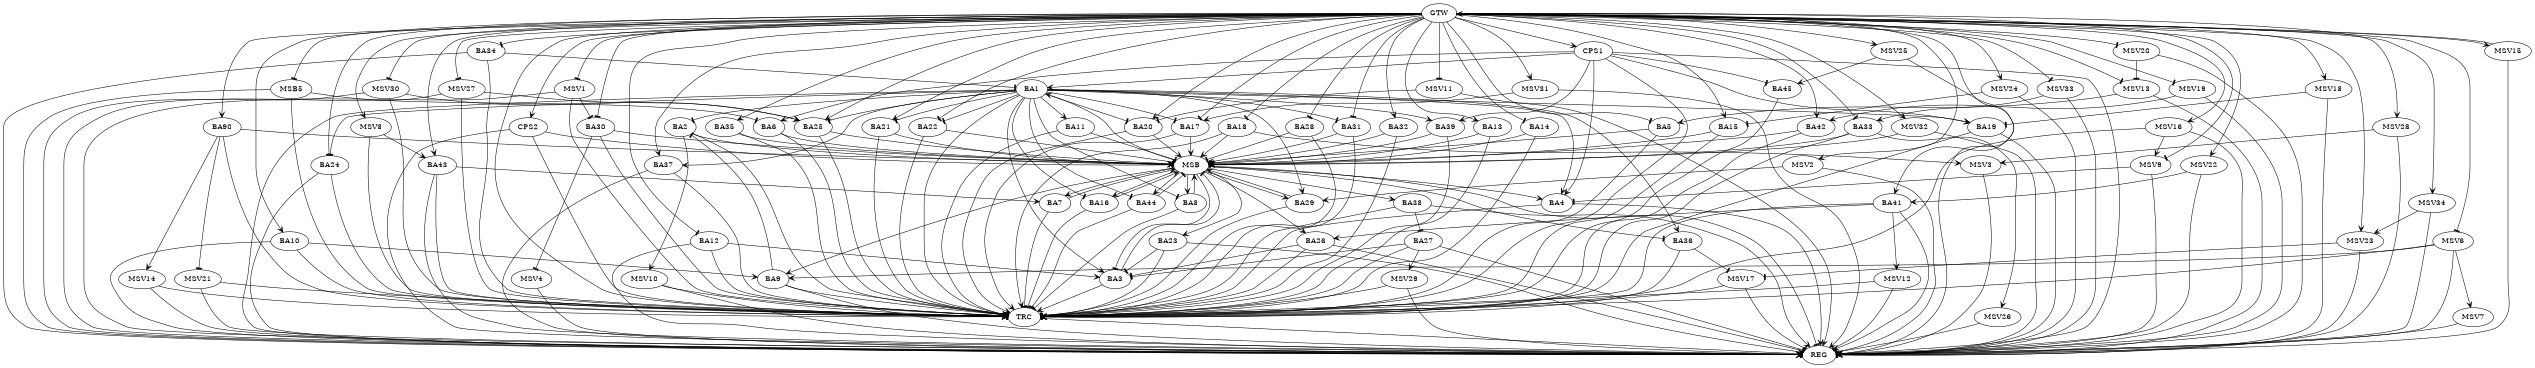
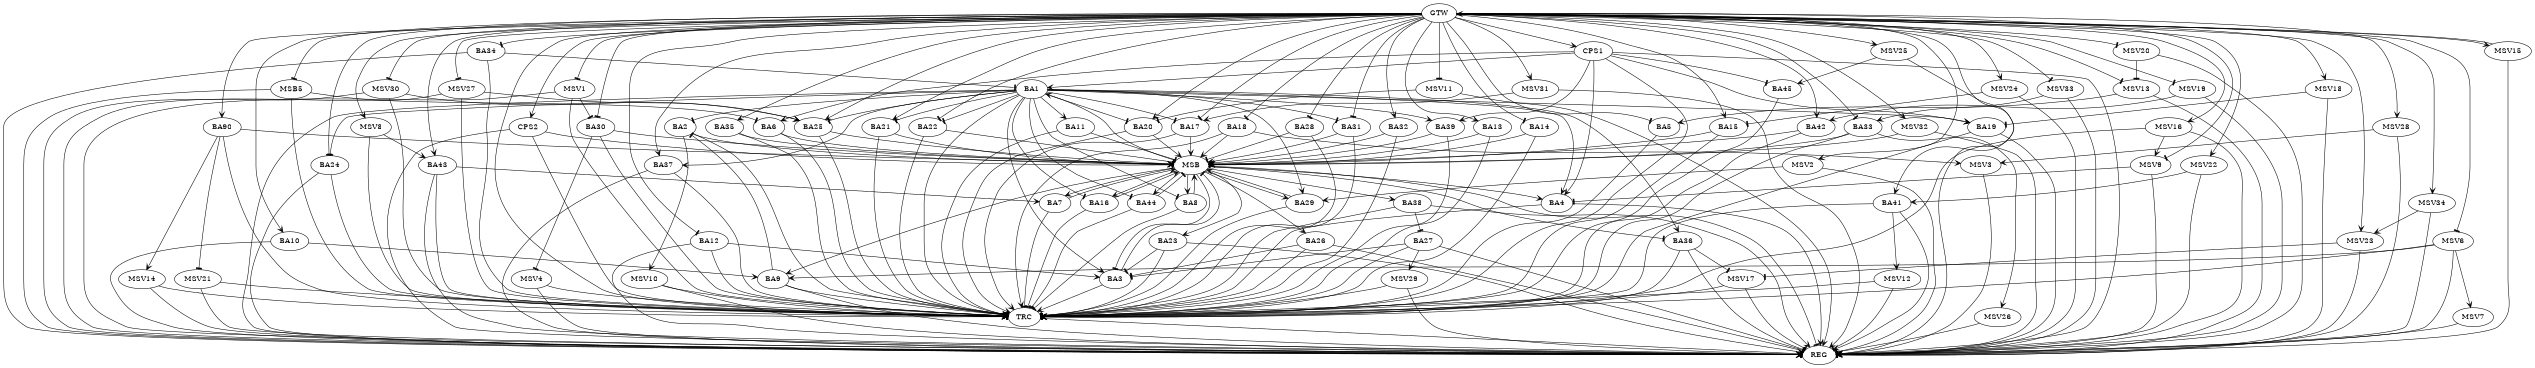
(1441, 146) -> none
(1686, 213) -> none
(643, 311) -> (774, 307)
none -> (1734, 312)
